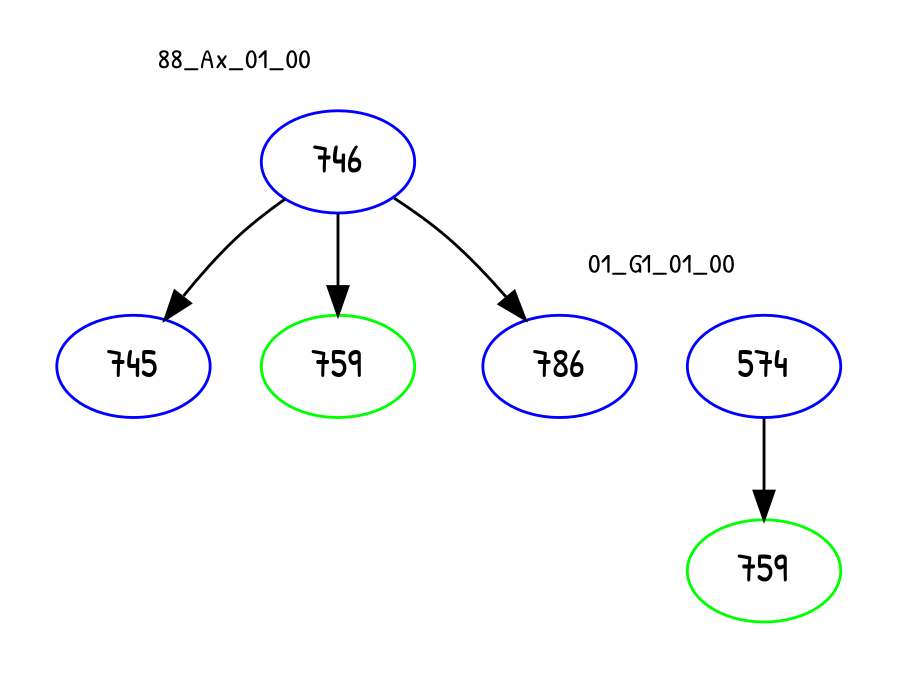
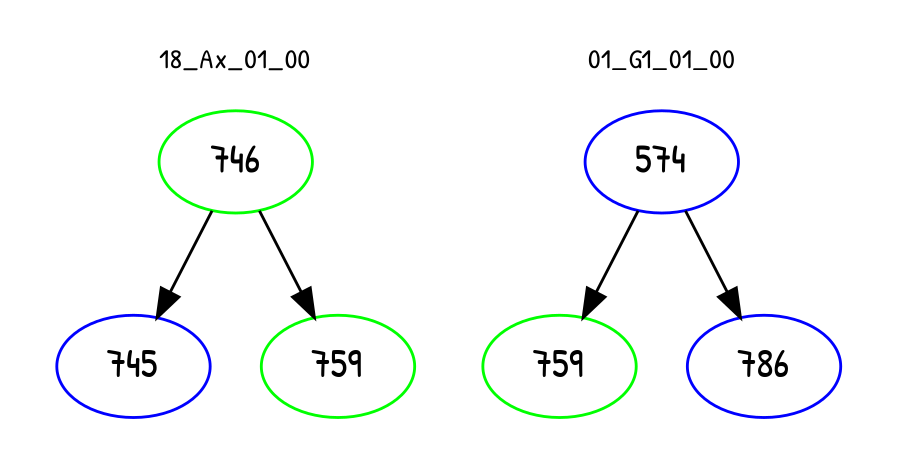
(236, 61) -> (236, 61)
(338, 162) -> (236, 162)
(478, 267) -> (706, 251)
